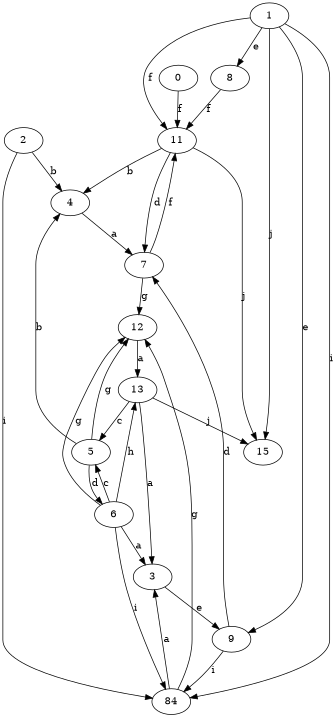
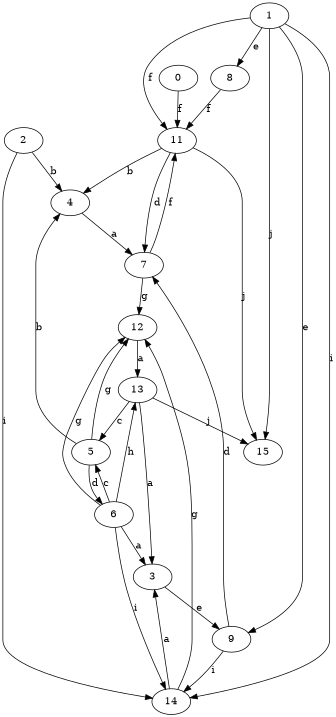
(171, 702) -> (171, 702)
